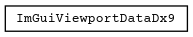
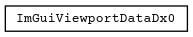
(96, 19) -> (96, 19)
